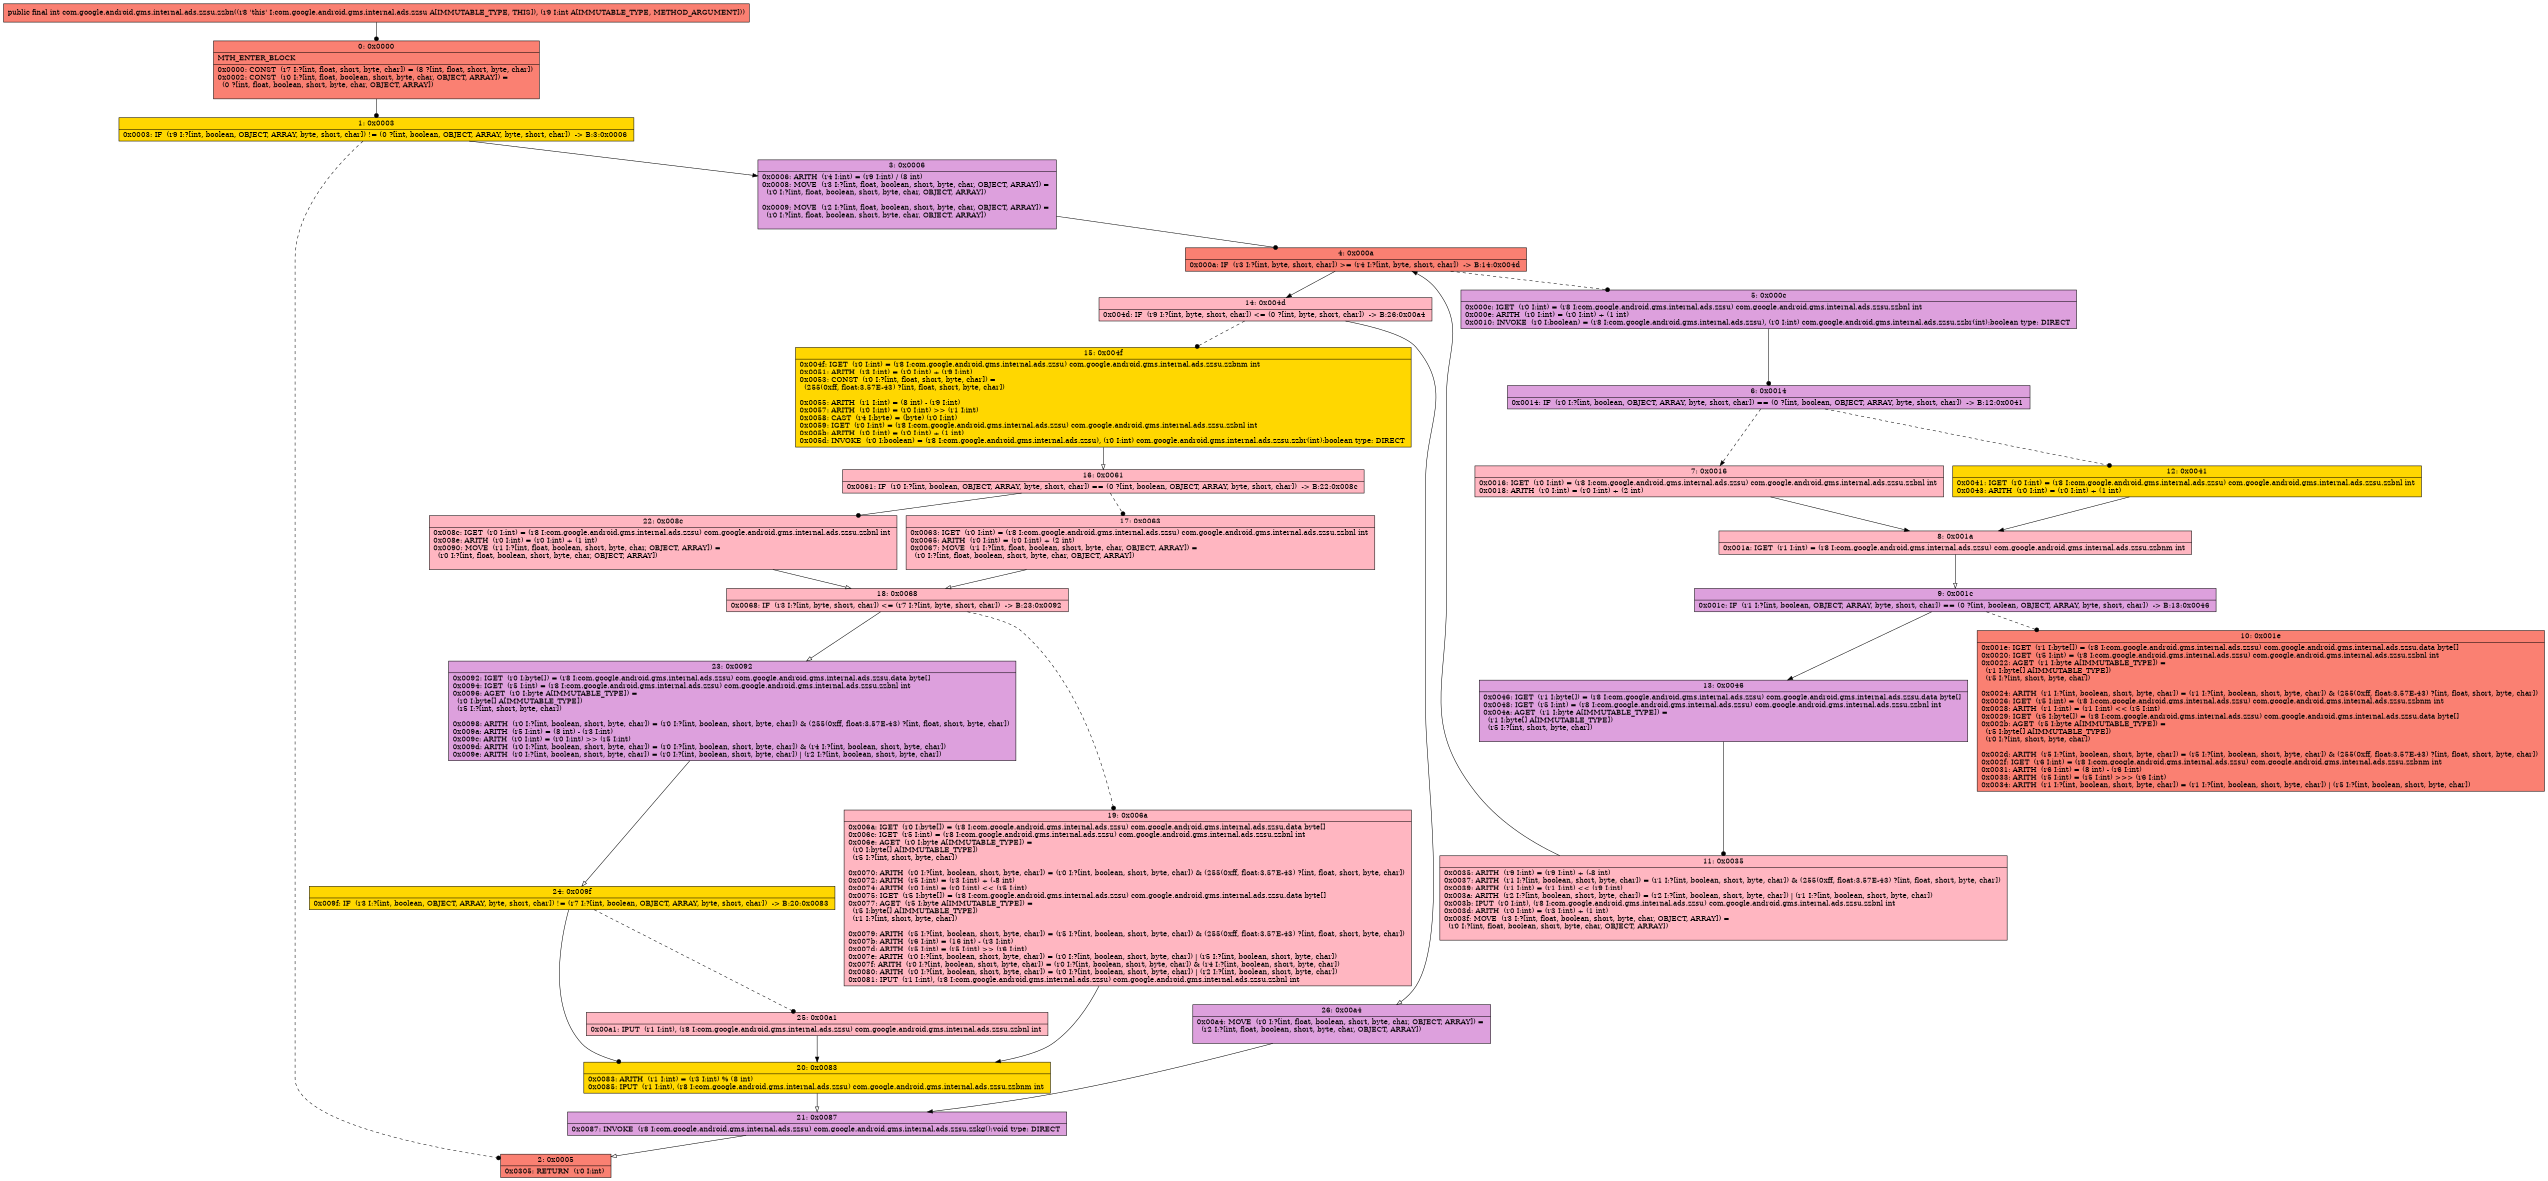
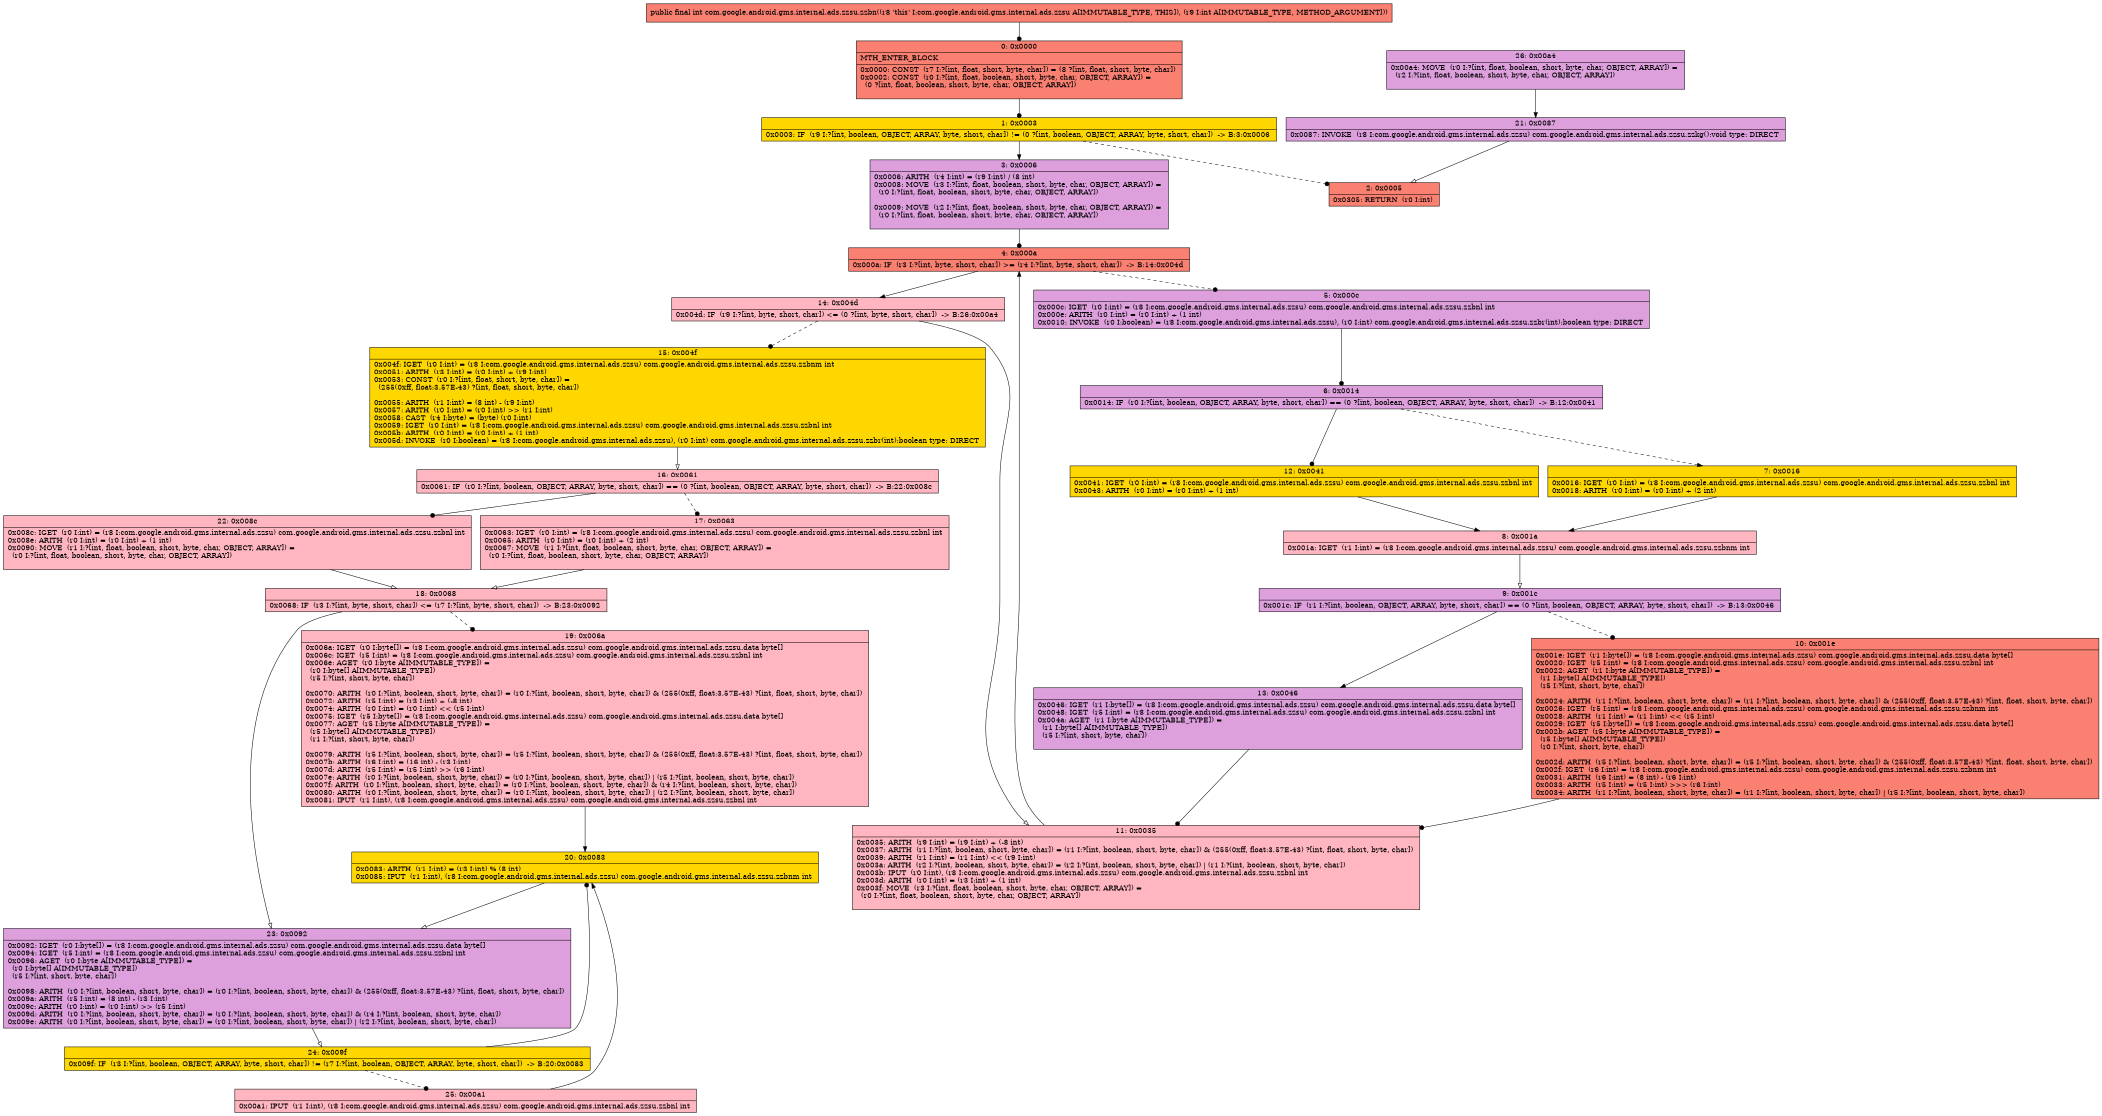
(1966, 437) -> (1325, 435)
(1709, 481) -> (1782, 481)
(1426, 638) -> (1000, 549)
none -> (1492, 814)
(817, 1100) -> (485, 905)
